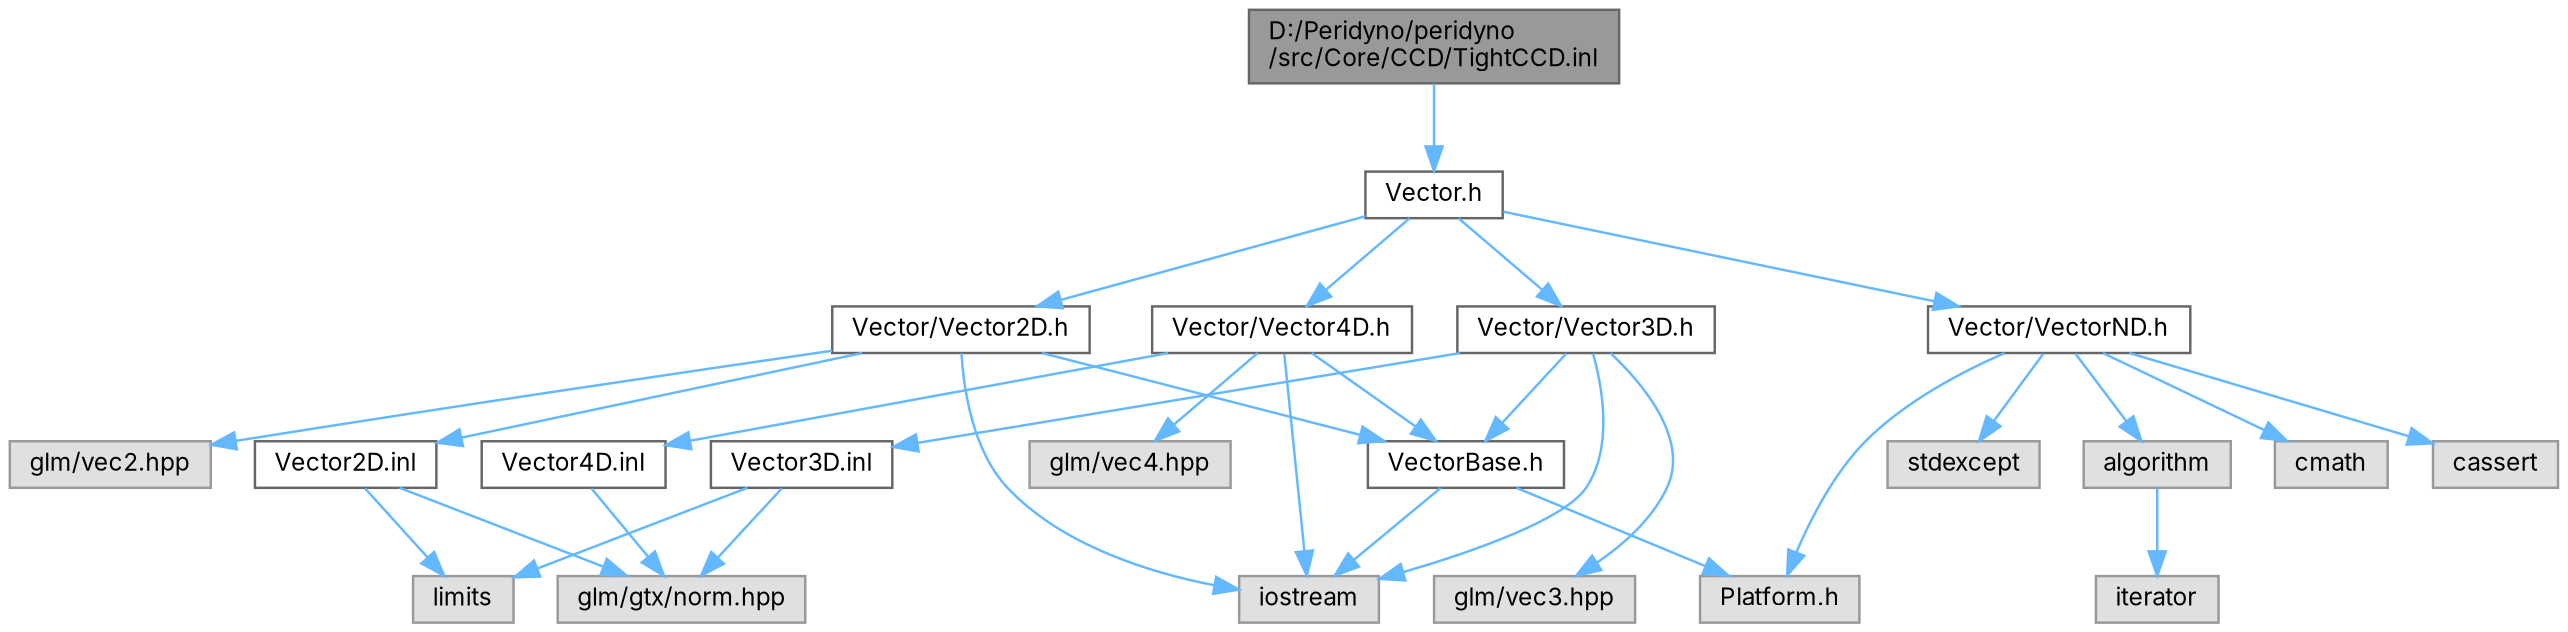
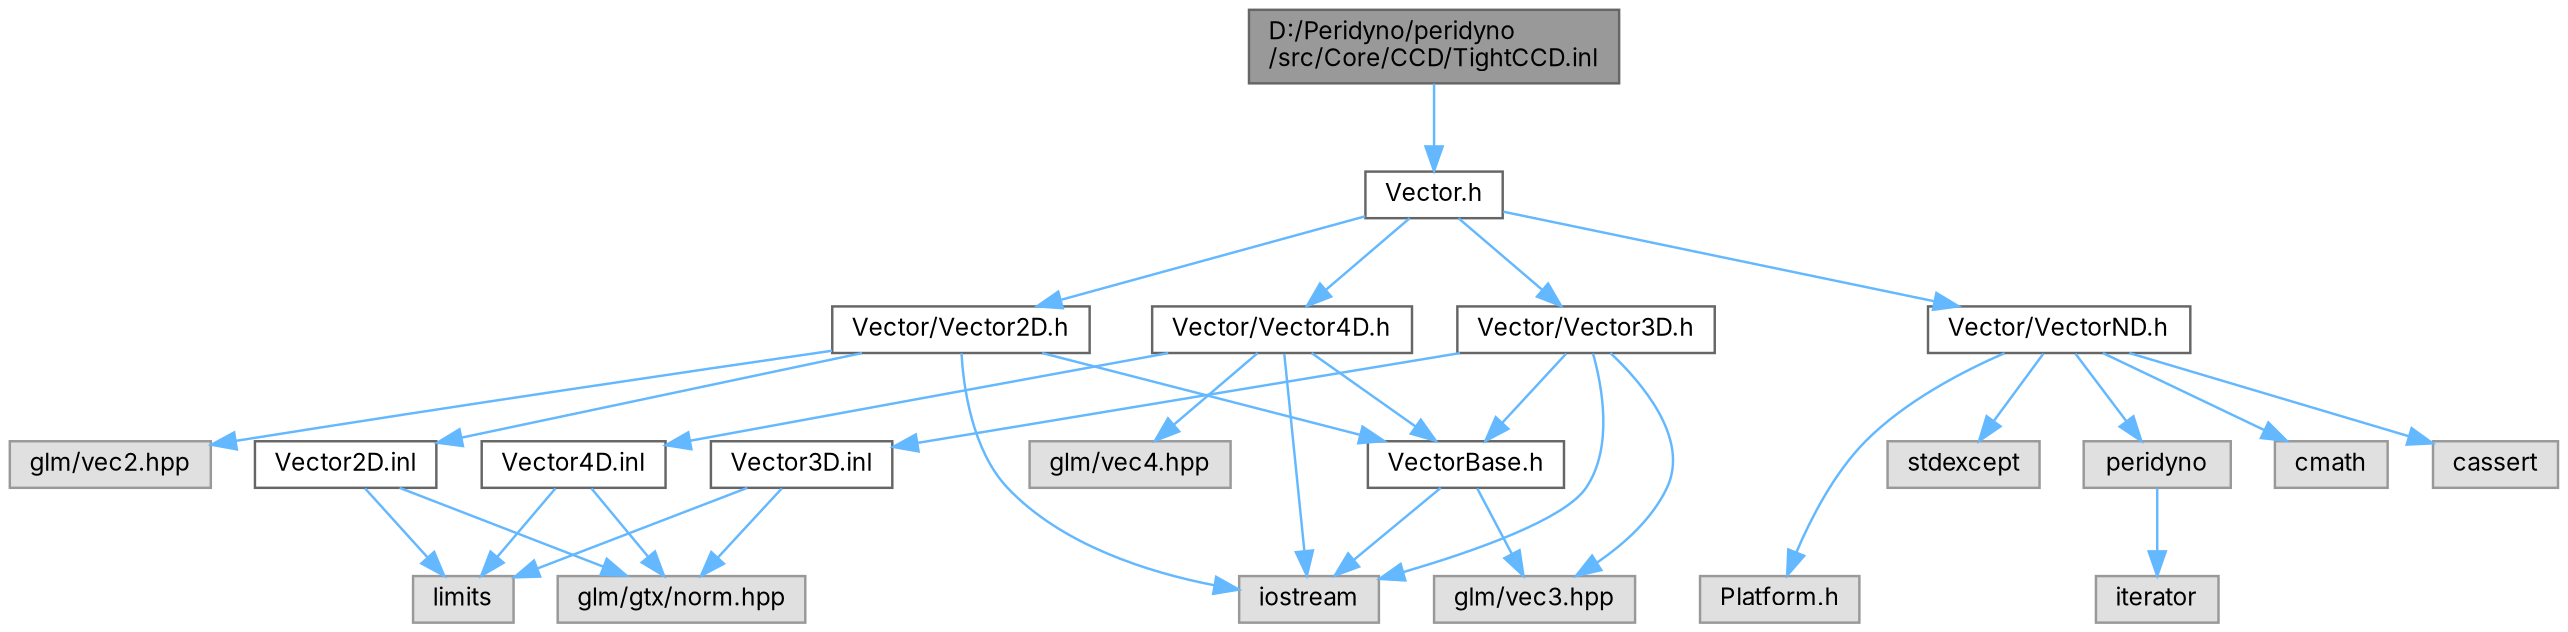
(2157, 465) -> (2157, 465)
none -> (528, 521)
(1611, 527) -> (1495, 521)
